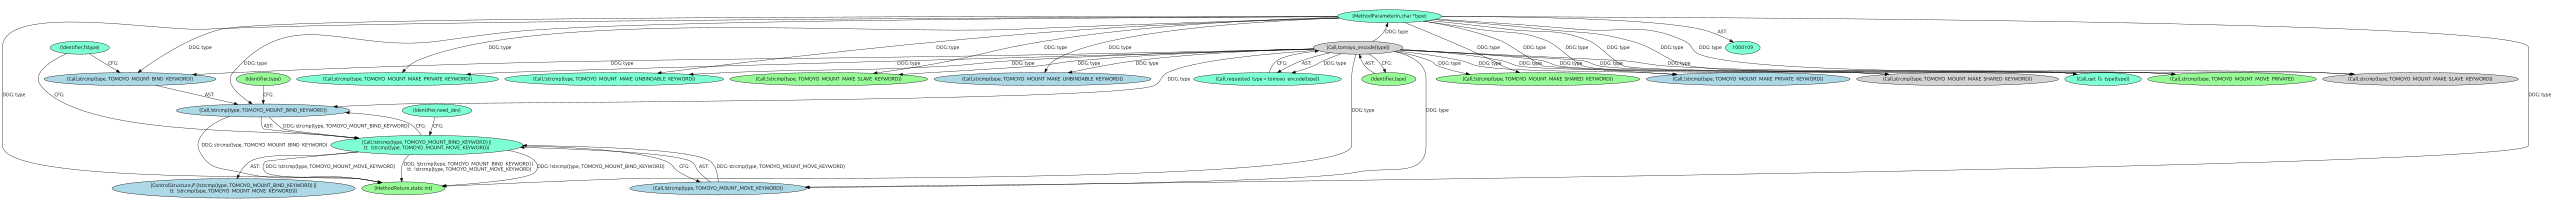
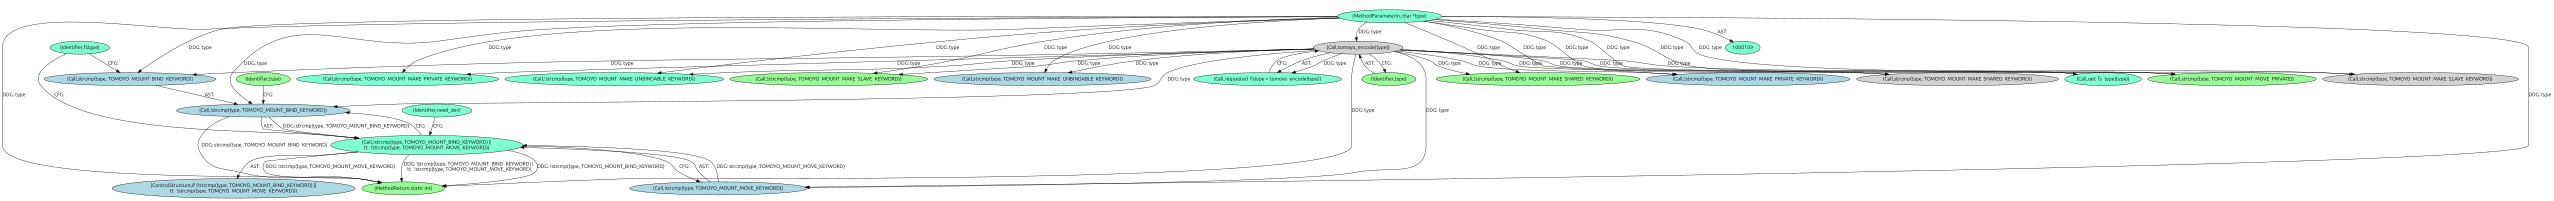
(1381, 35) -> (1359, 28)
(1268, 79) -> (1268, 79)
